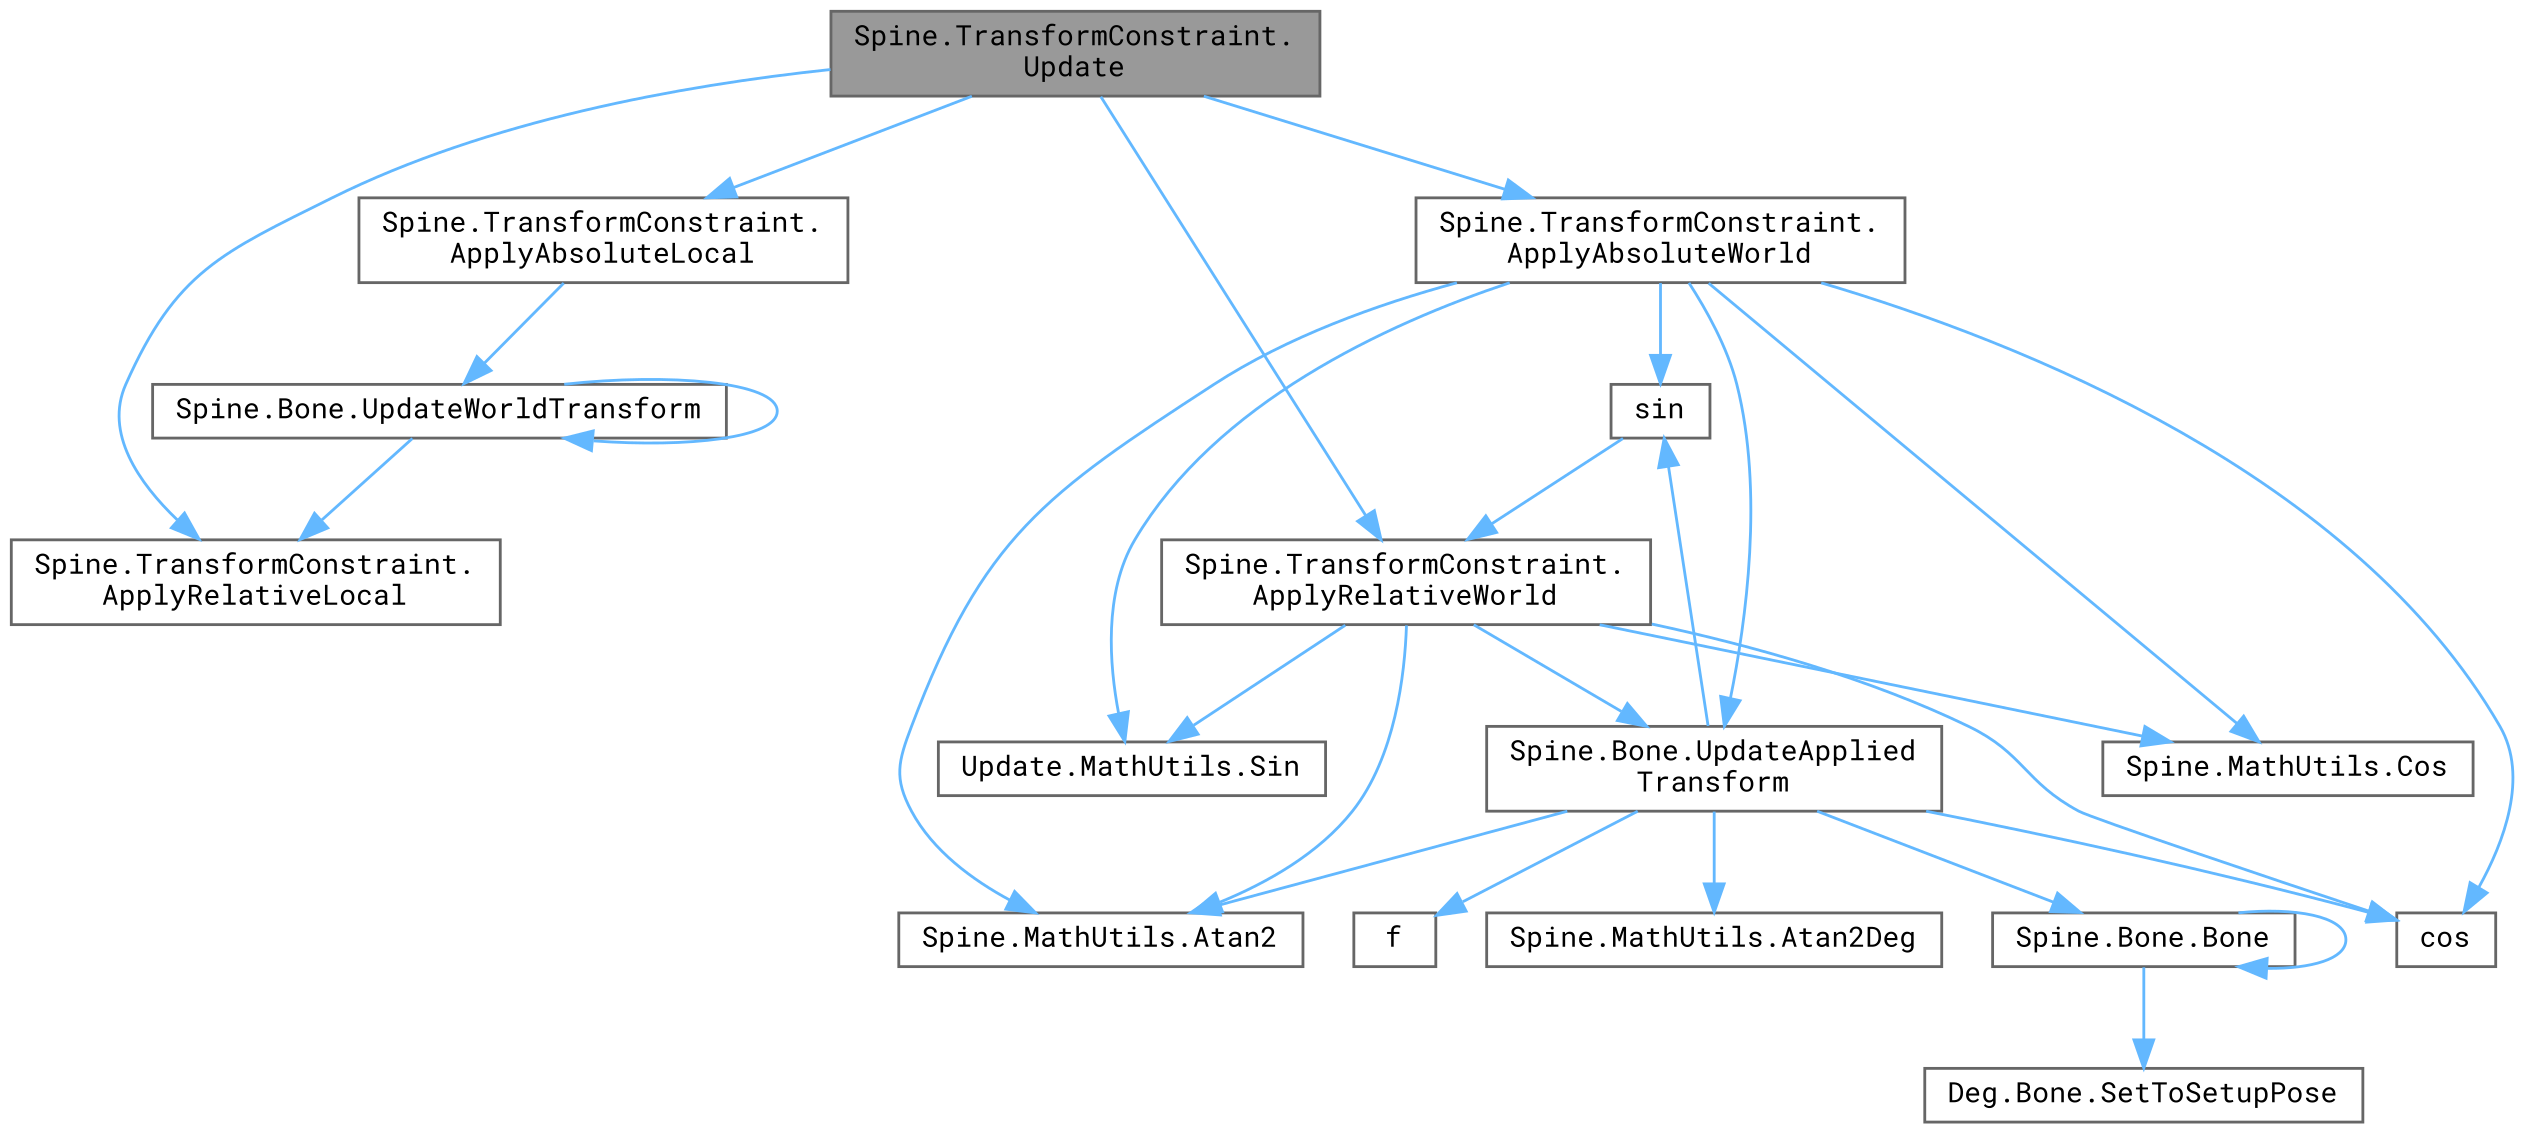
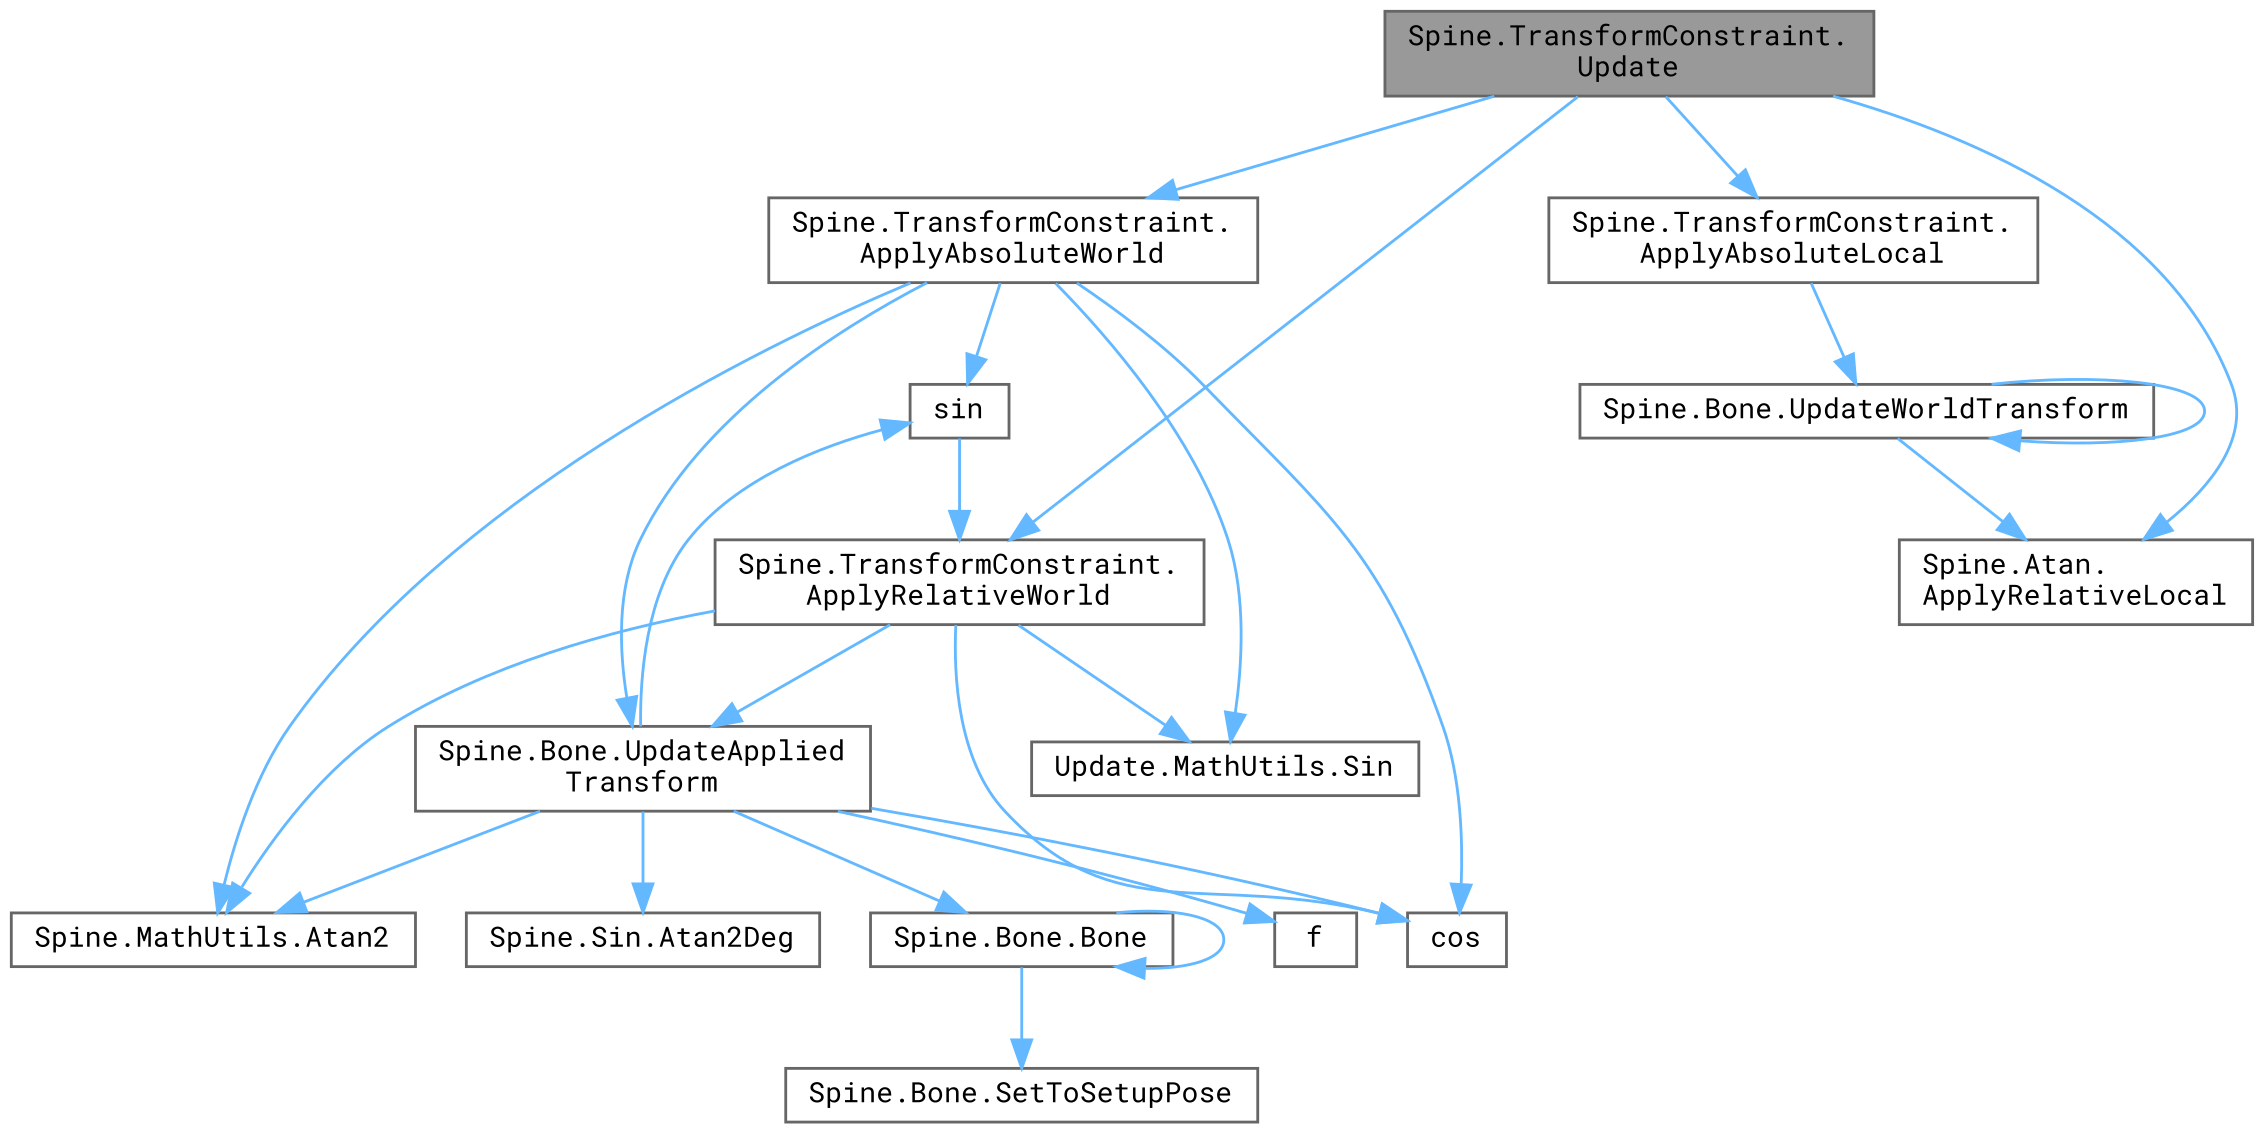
(256, 582) -> (2076, 582)
(2288, 769) -> none
(1714, 940) -> (643, 940)
(2144, 1095) -> (1022, 1095)
